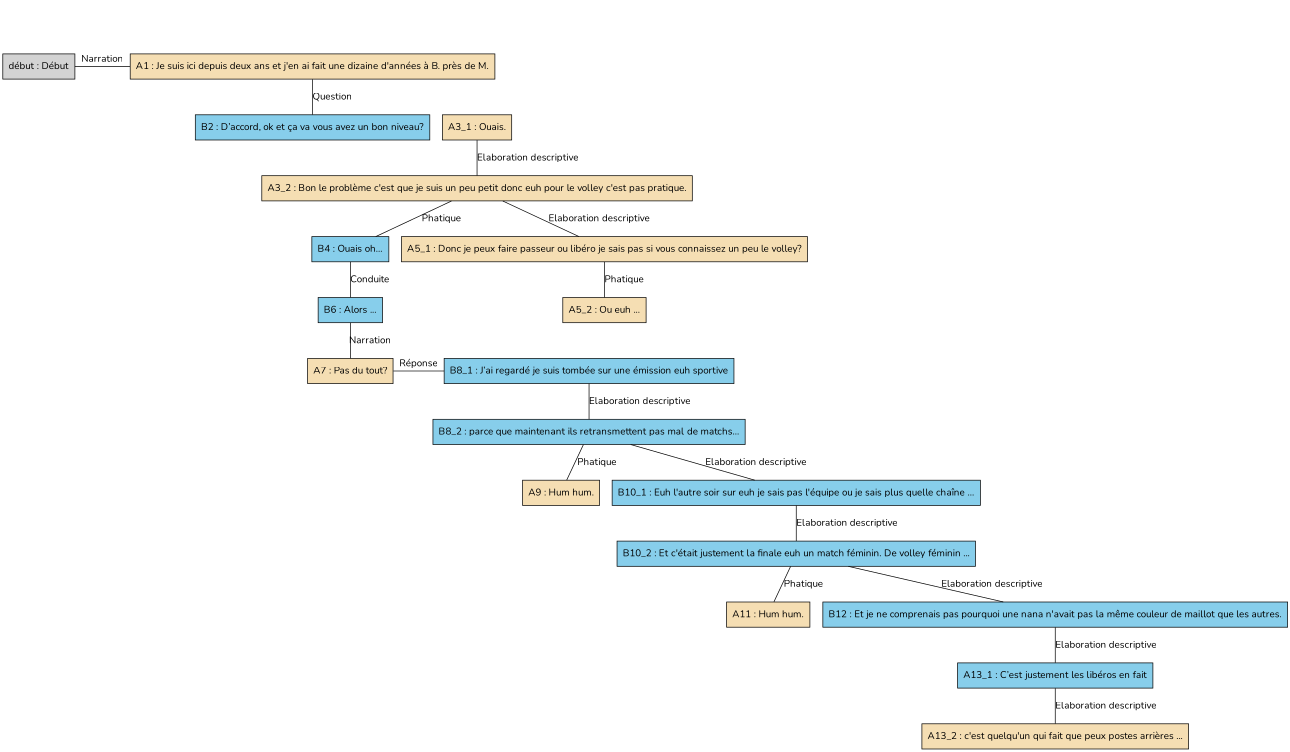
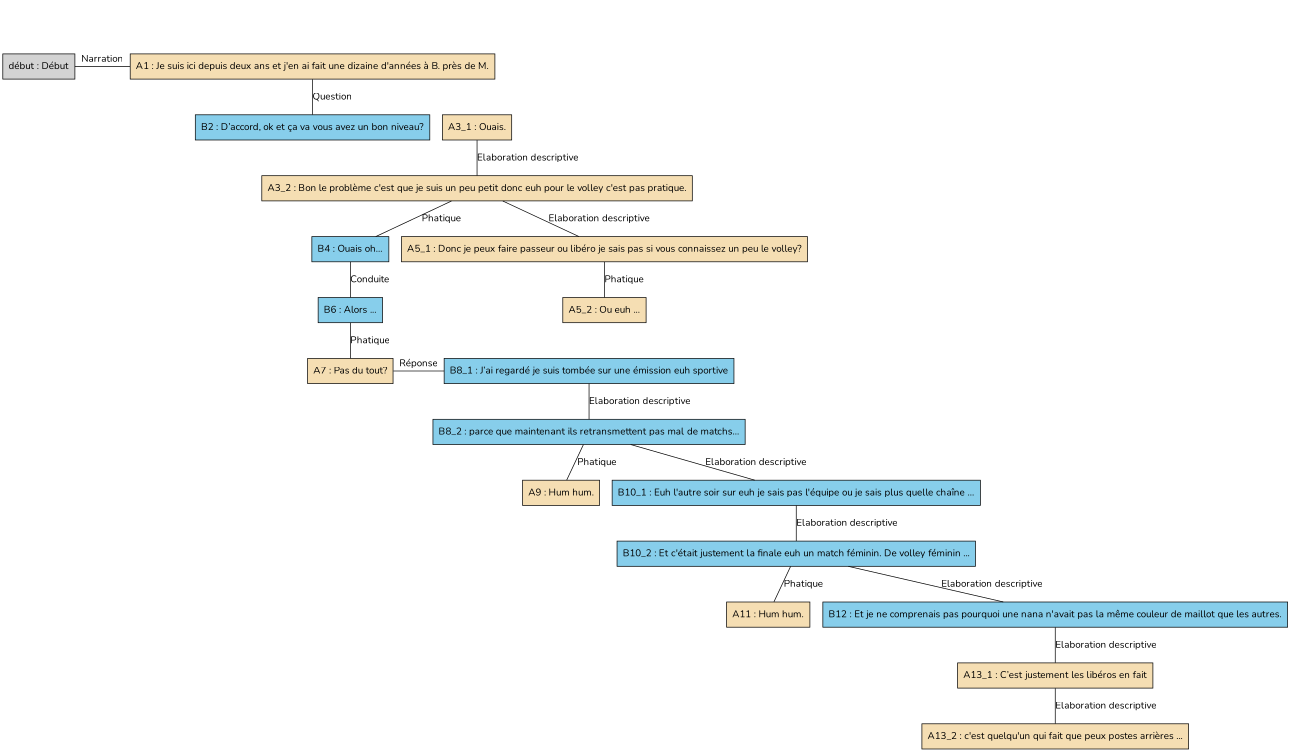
(370, 341) -> (370, 341)
(1055, 676) -> (1055, 676)
